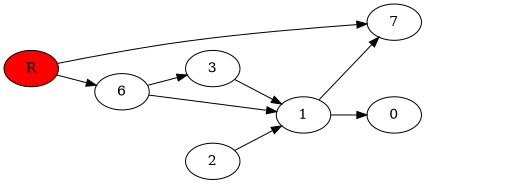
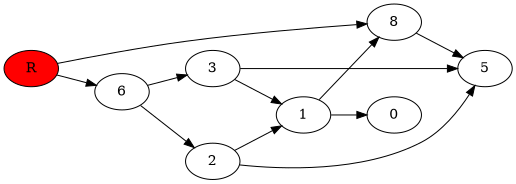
(394, 22) -> (394, 22)
none -> (485, 69)
(208, 103) -> (163, 123)
